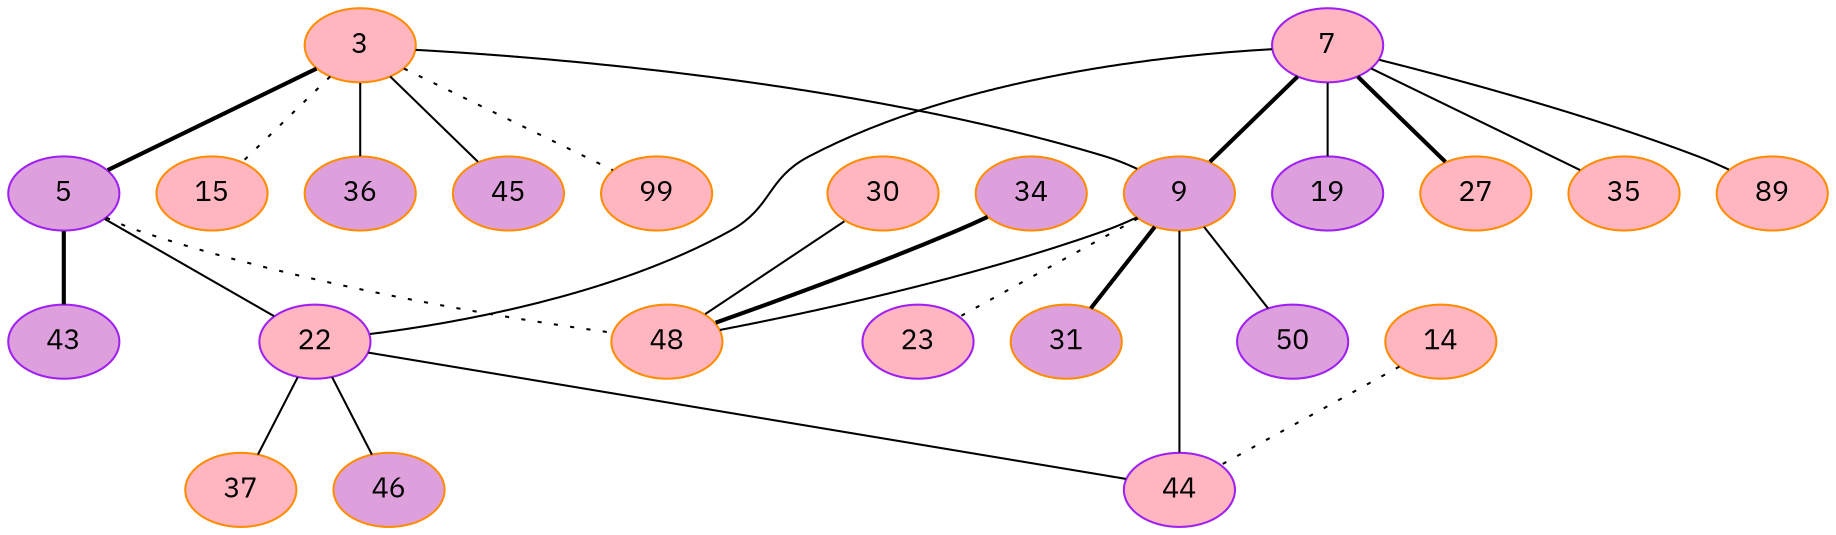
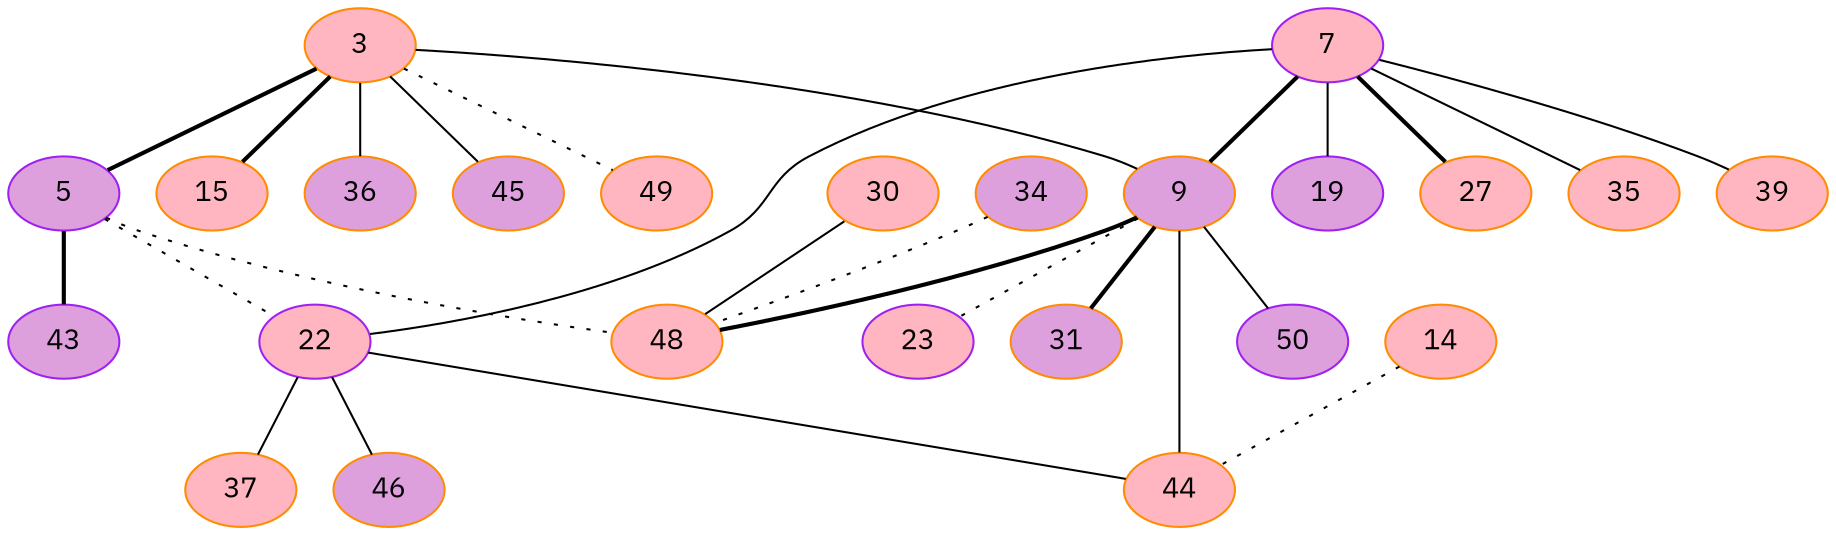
(286, 119) -> (286, 119)
(657, 193) -> (657, 193)
(1772, 193) -> (1772, 193)
(189, 268) -> (189, 268)
(853, 272) -> (853, 272)
(931, 283) -> (931, 283)
(1179, 490) -> (1179, 490)
